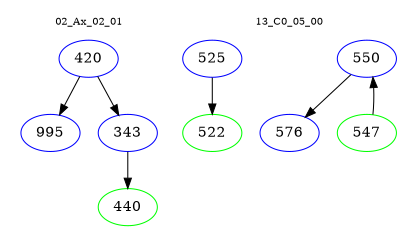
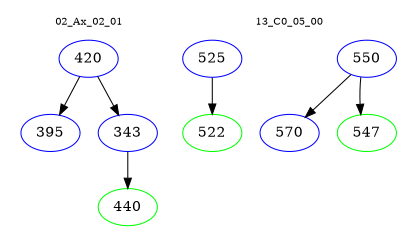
(374, 101) -> (360, 91)
(50, 133) -> (50, 133)
(290, 133) -> (290, 133)
